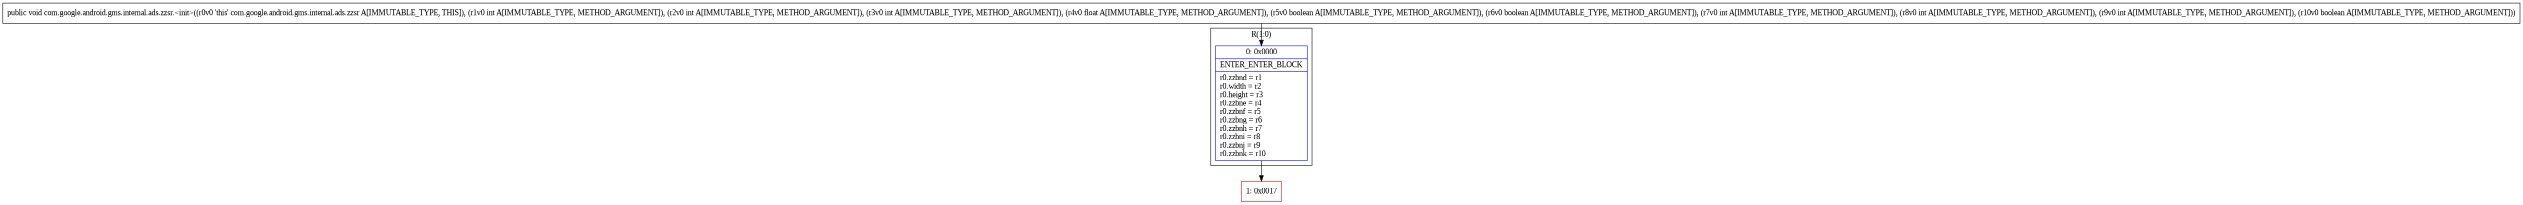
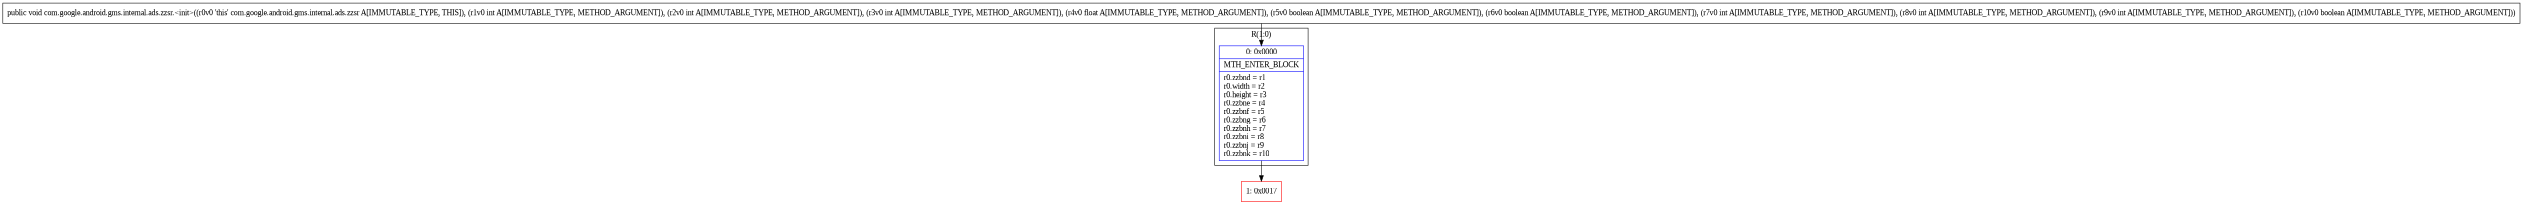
(1261, 65) -> (1261, 65)
